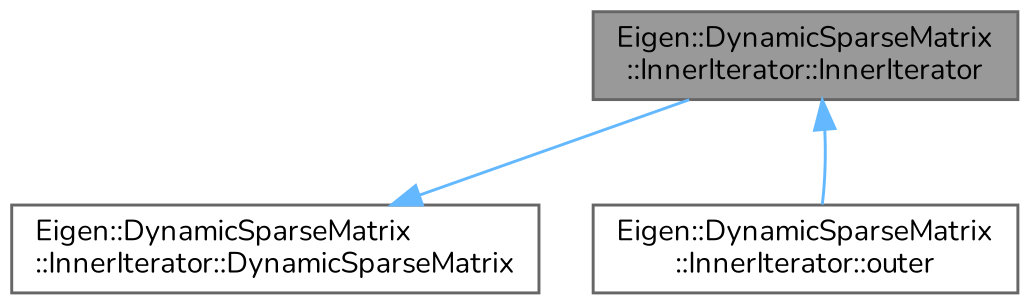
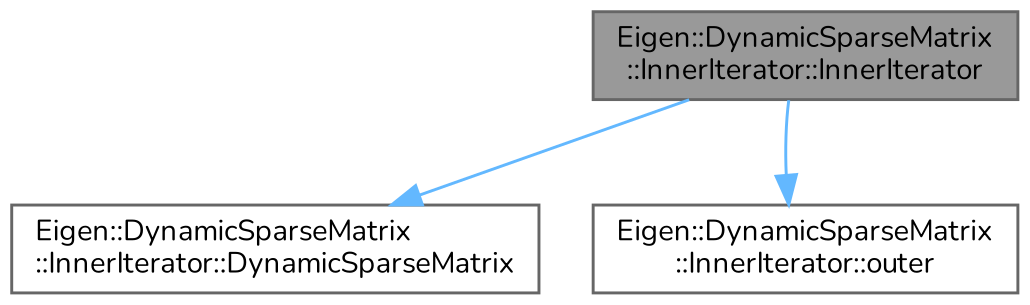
(825, 167) -> (786, 138)
